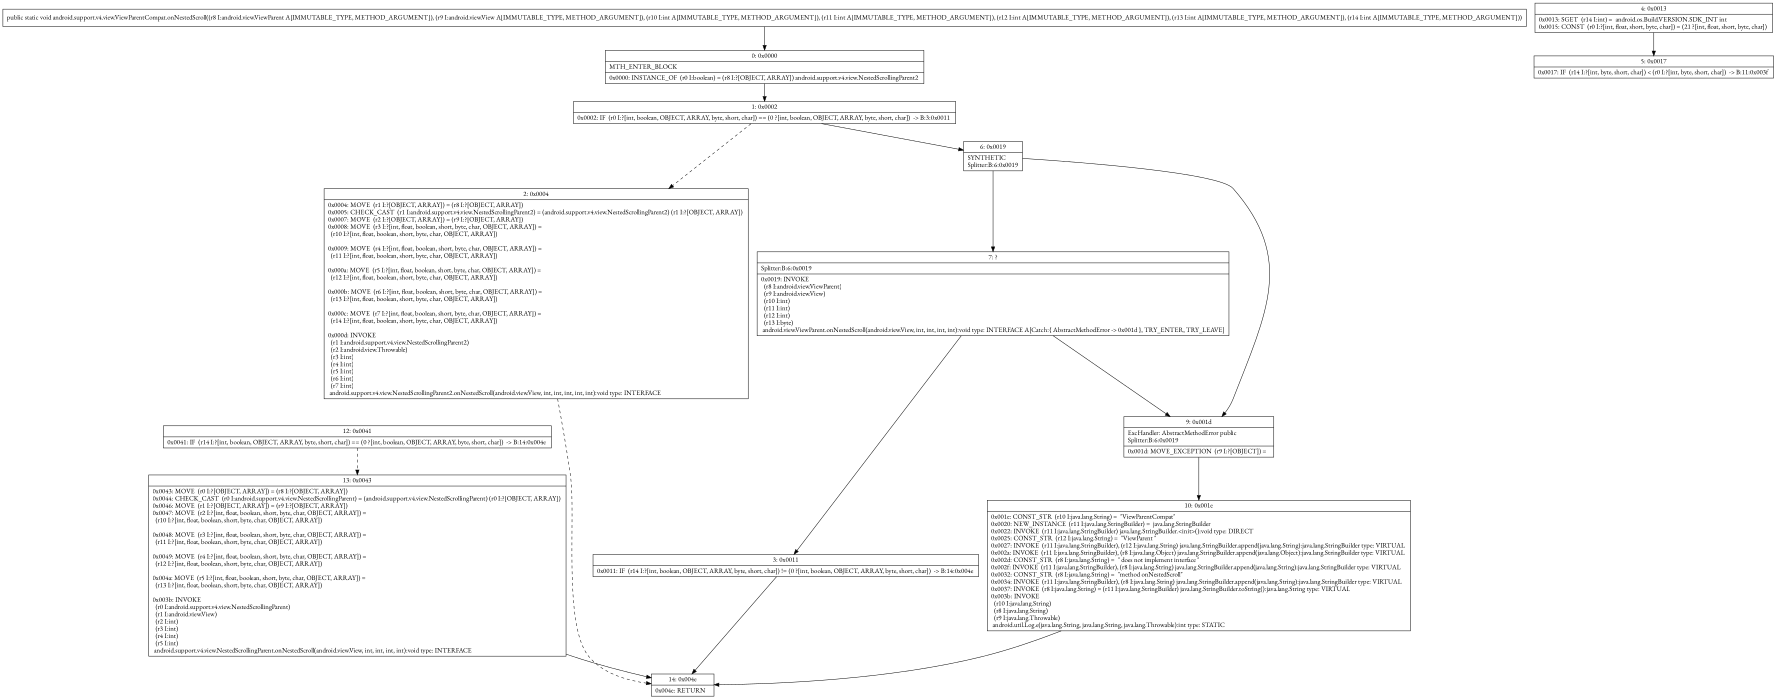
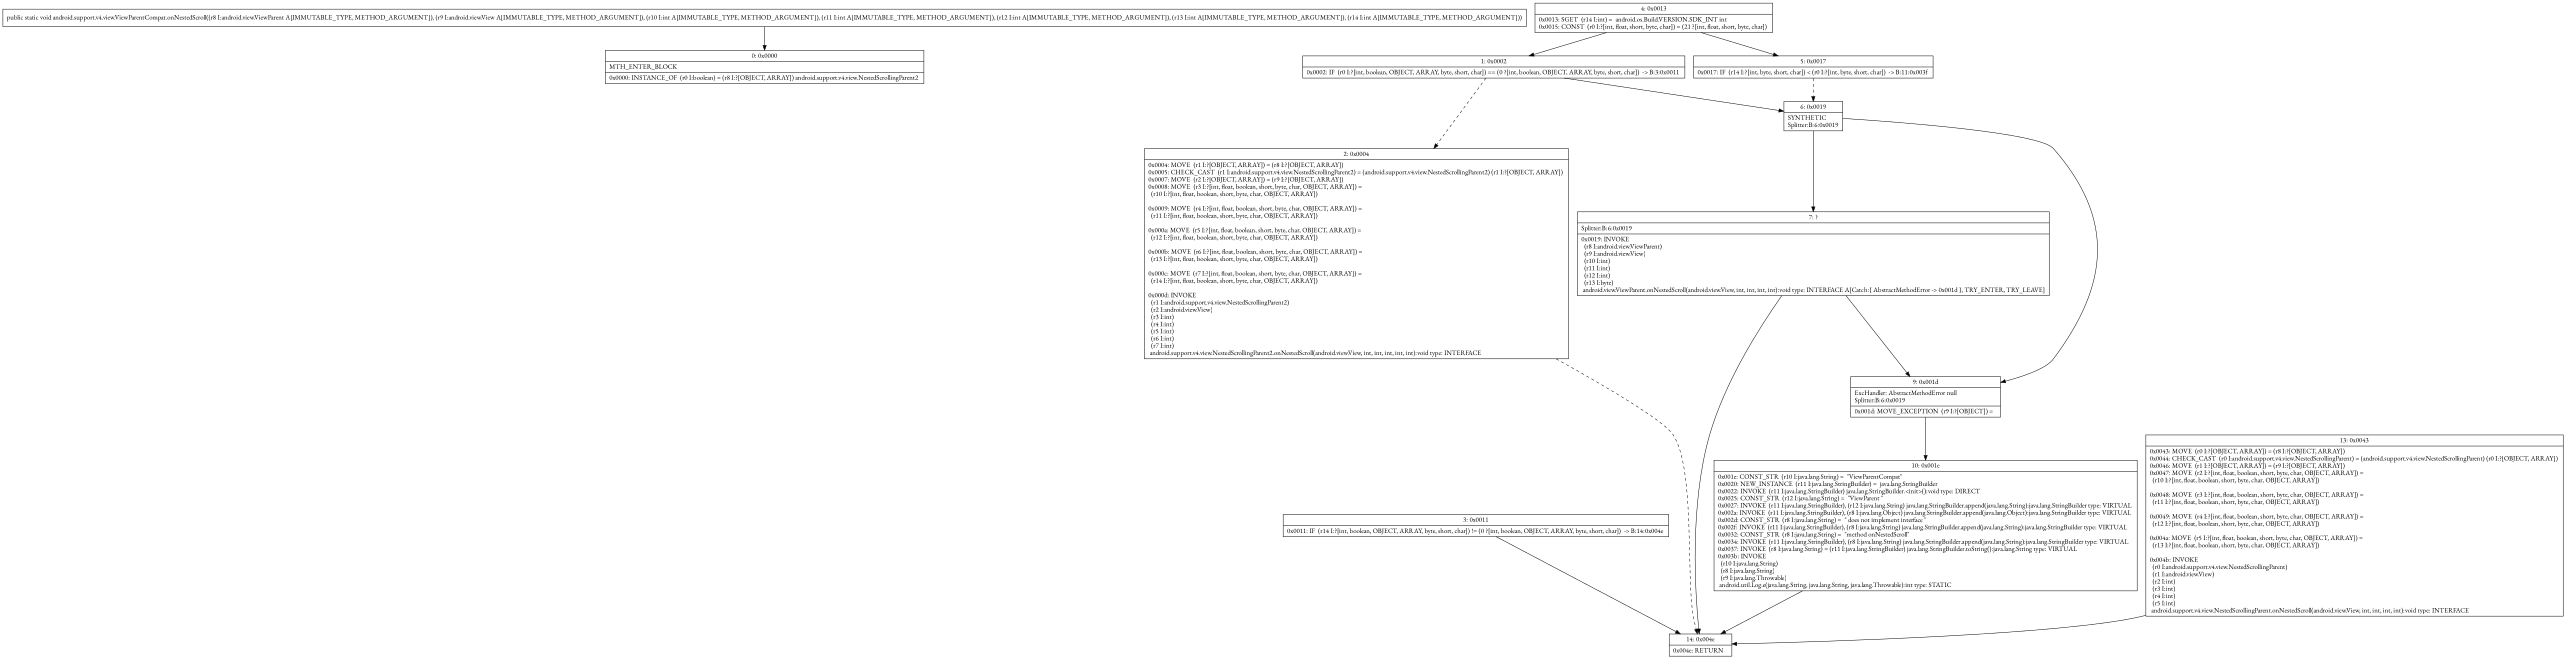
none -> (1813, 87)
(765, 90) -> (1570, 44)
(368, 350) -> (1181, 310)
(1182, 433) -> (1906, 393)
(357, 437) -> none
(879, 443) -> (1705, 453)
(178, 600) -> (2175, 560)
